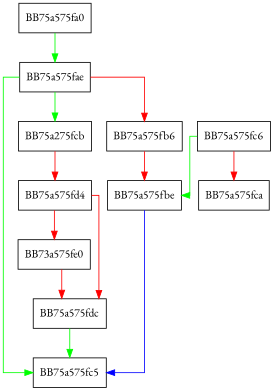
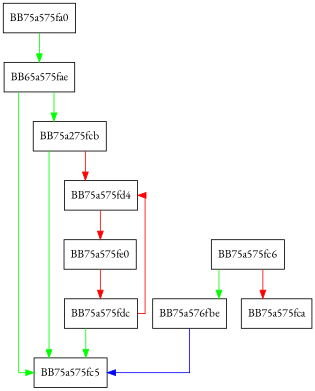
(55, 77) -> (39, 77)
(144, 136) -> none
(144, 195) -> (190, 314)
(99, 239) -> (145, 258)
none -> (49, 250)
(54, 254) -> (100, 254)
